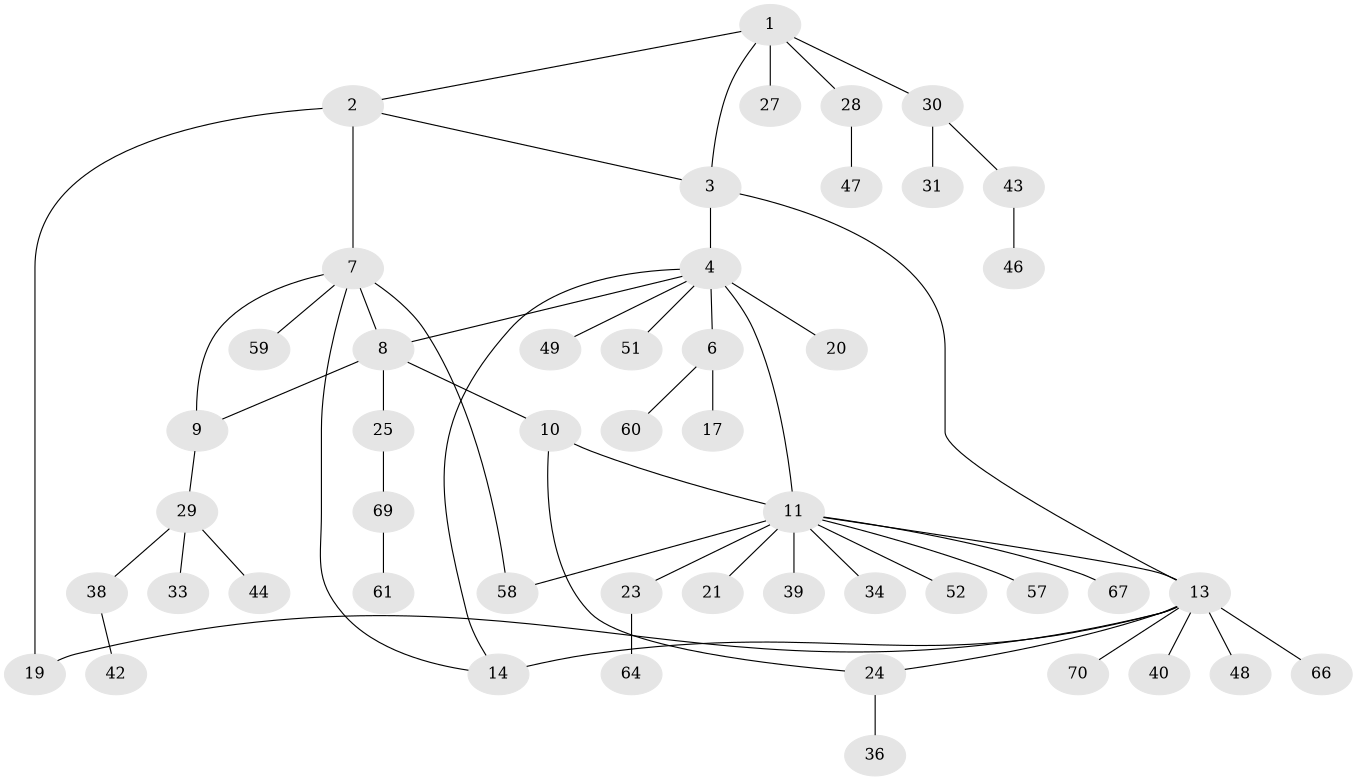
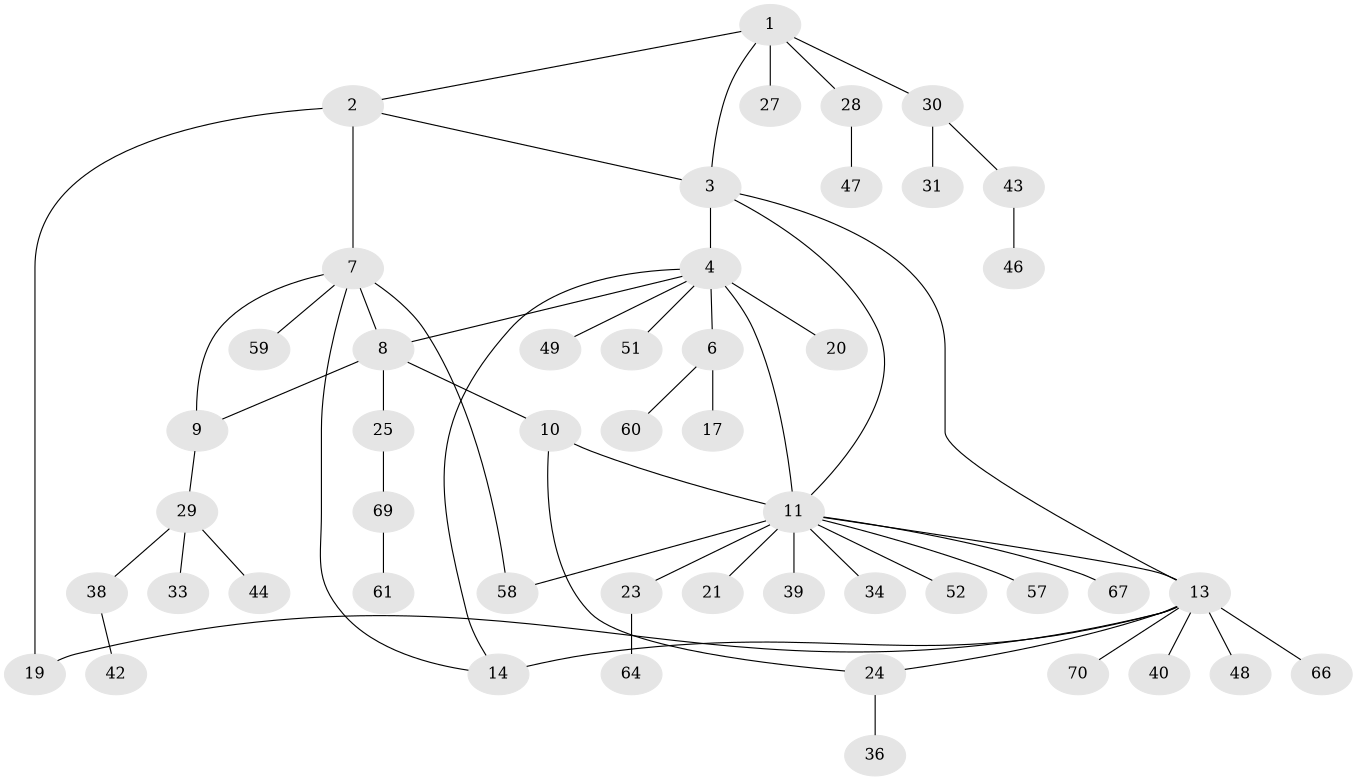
none -> (876, 326)
